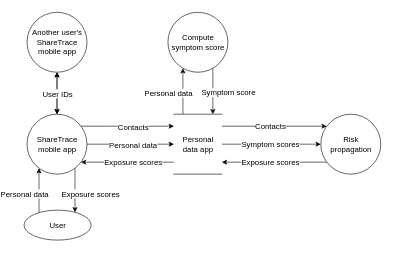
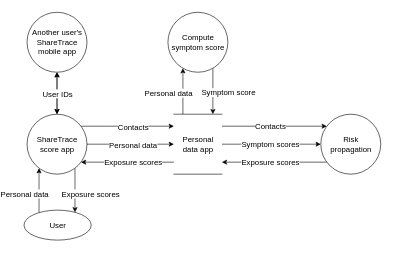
(57, 144) -> (57, 144)
